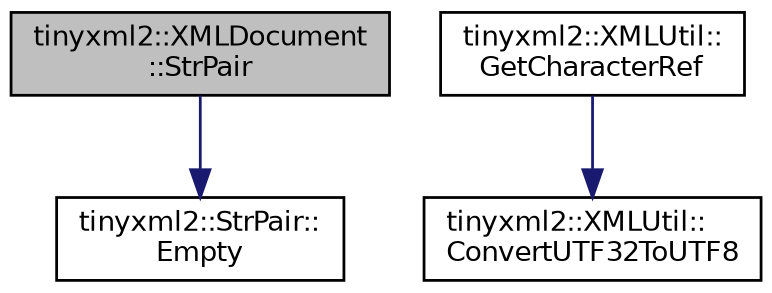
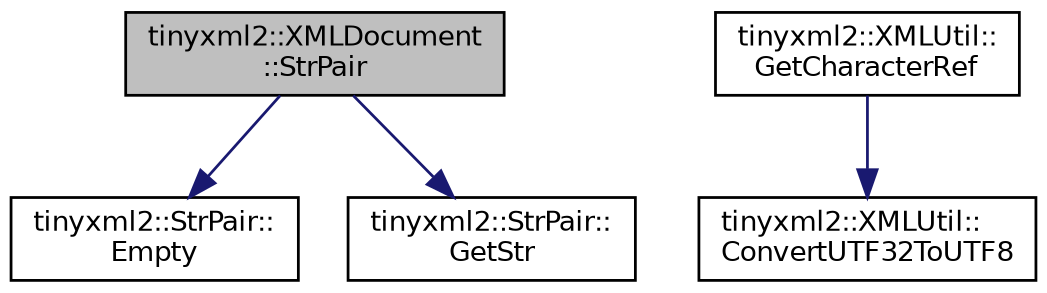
none -> (492, 239)
